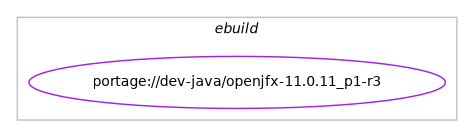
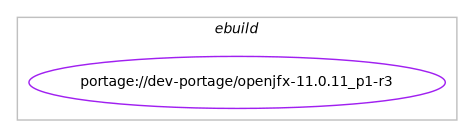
(237, 82) -> (237, 82)
